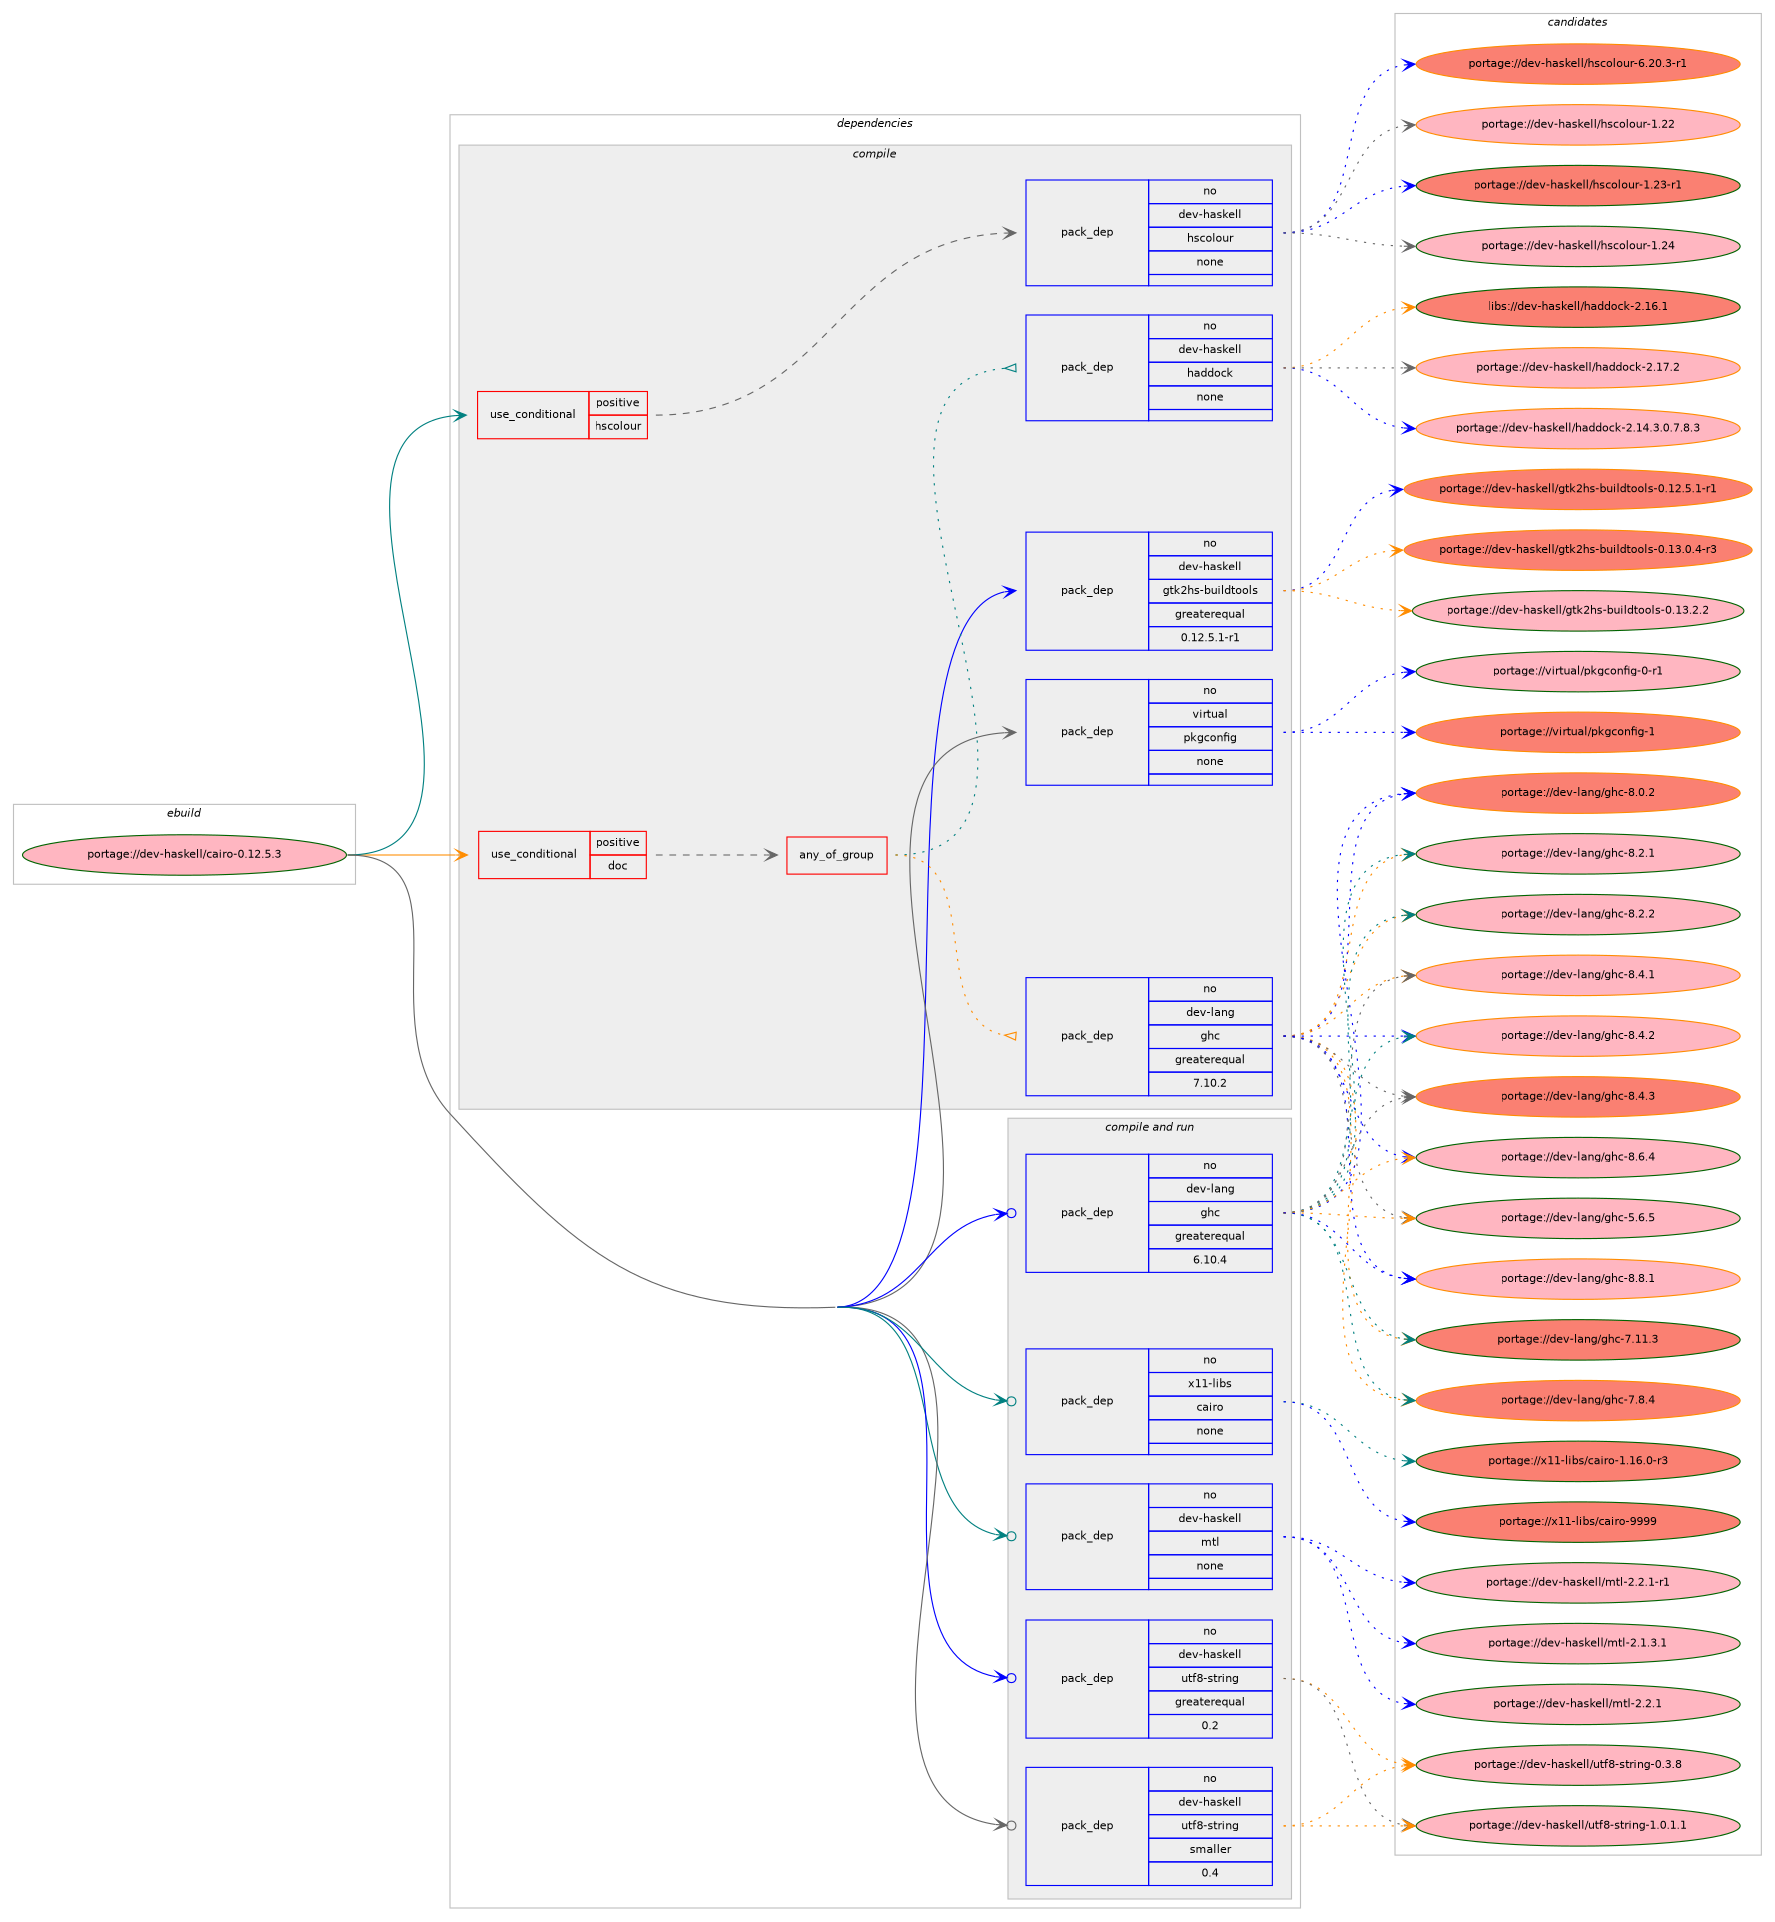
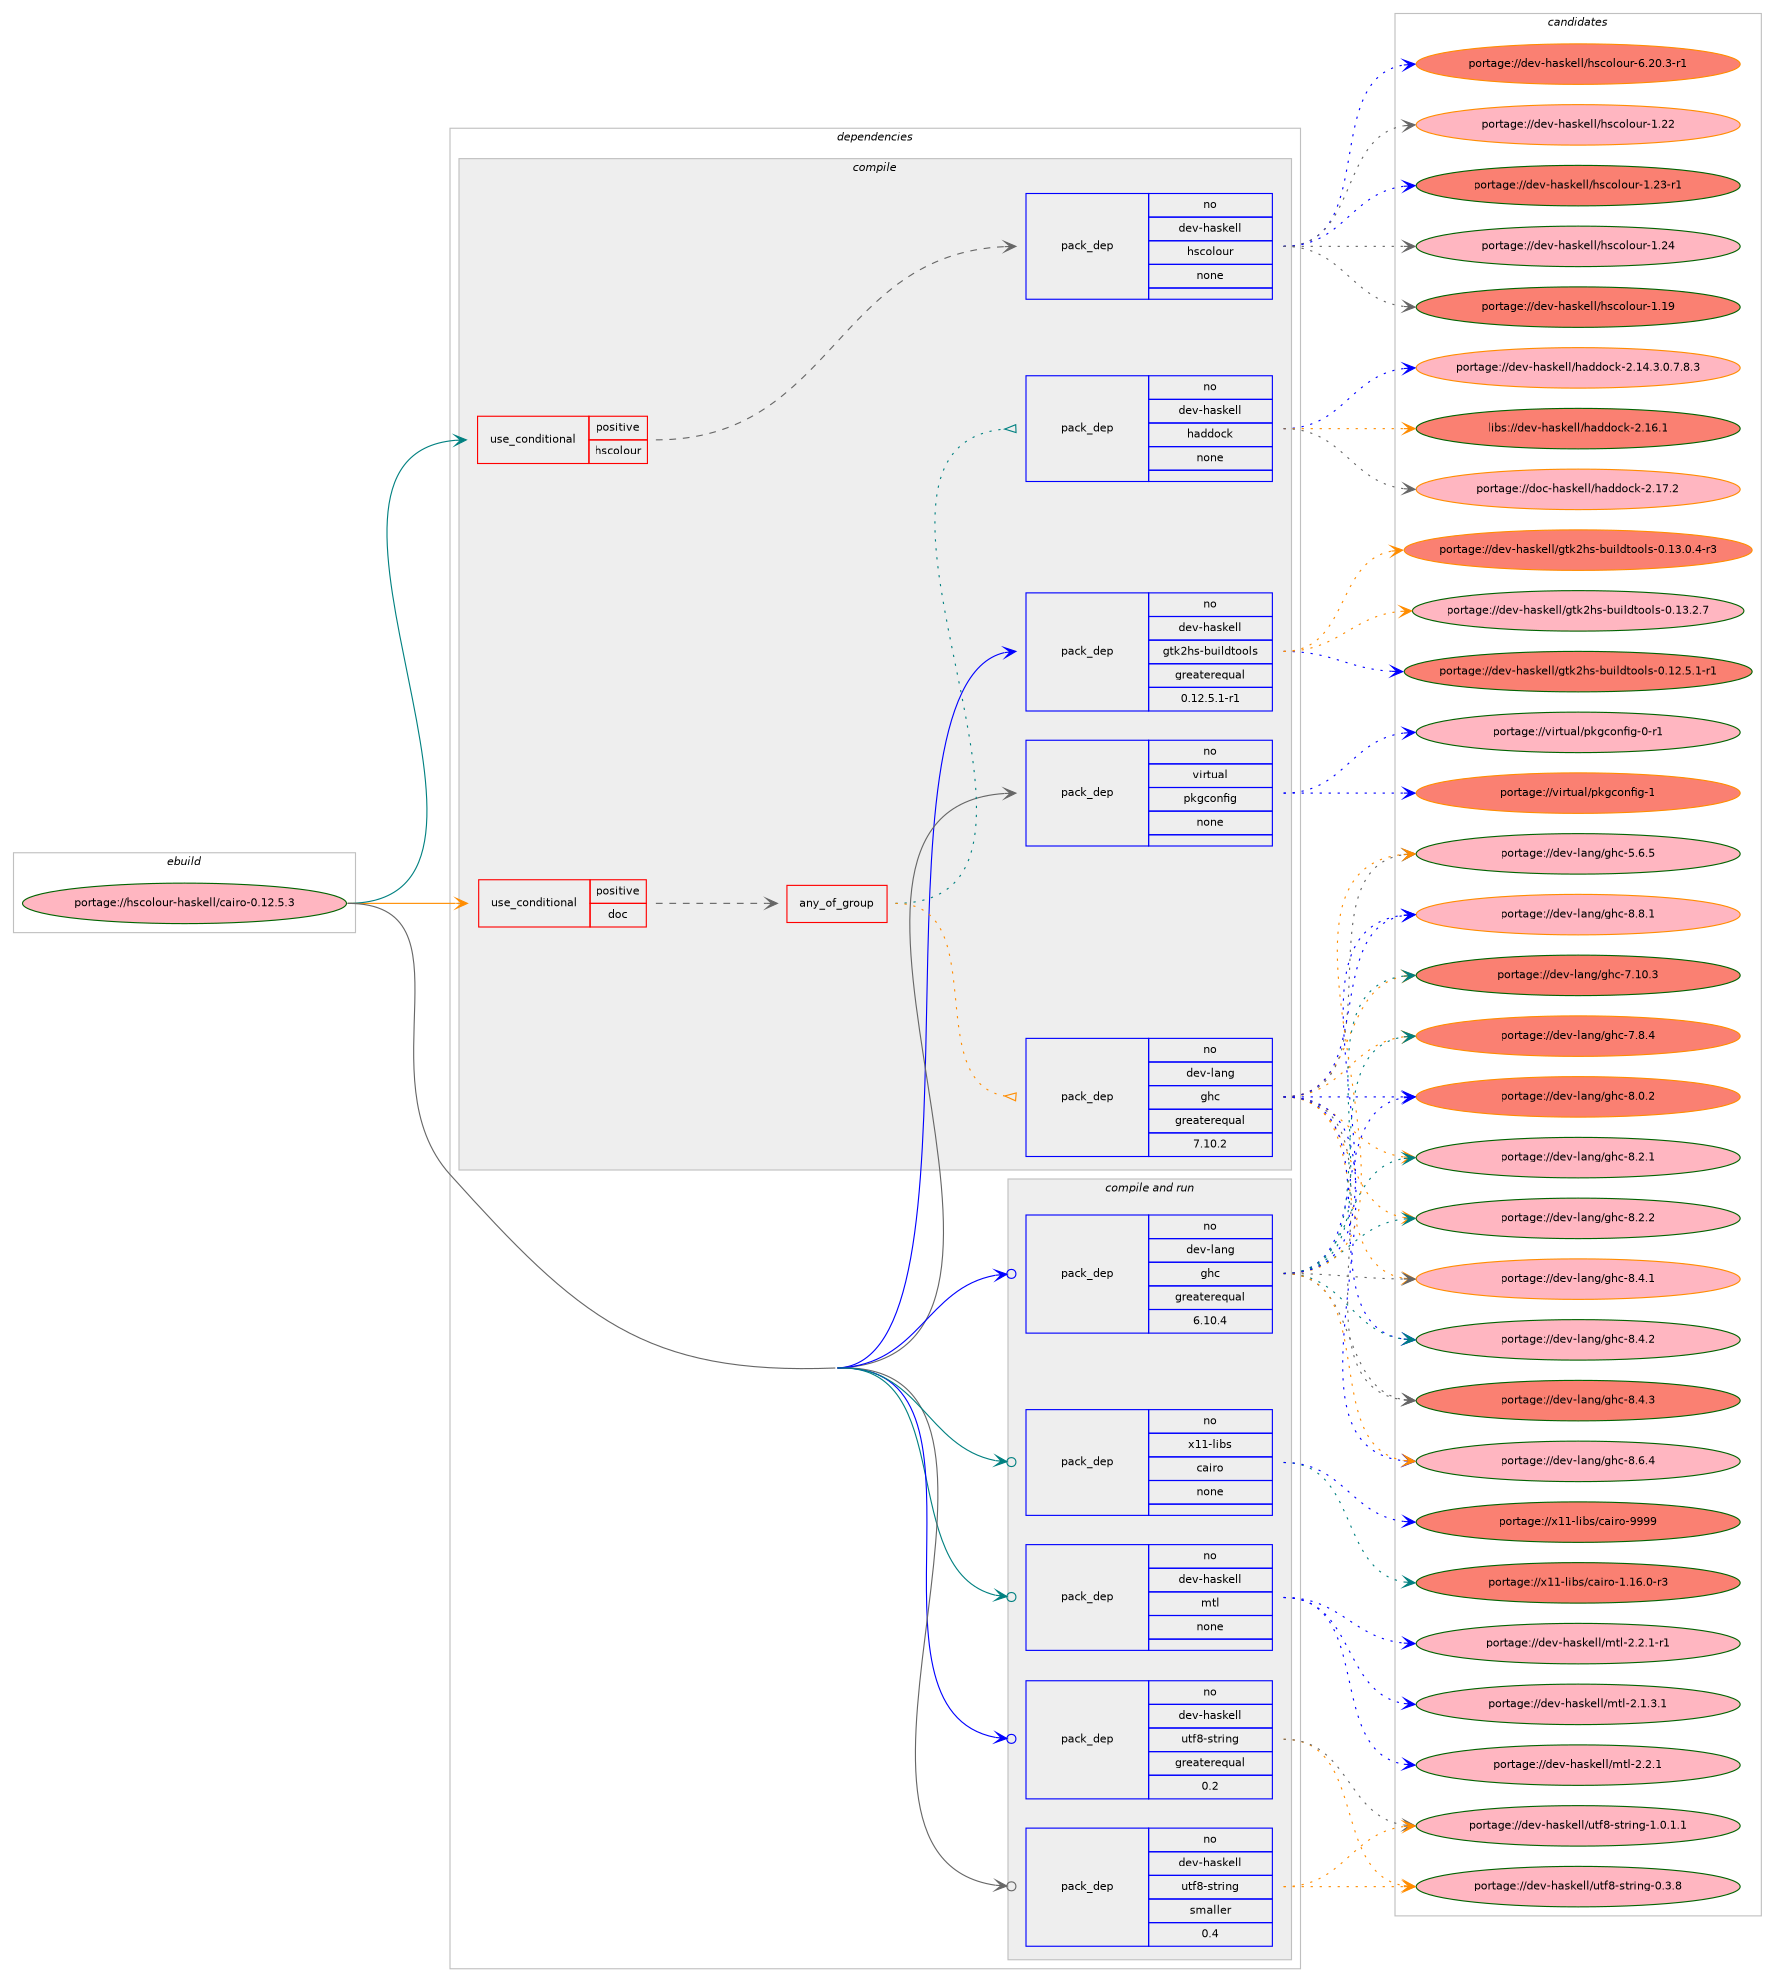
none -> (1578, 307)
(1578, 368) -> (1578, 489)
(1578, 489) -> (1578, 672)
(1578, 611) -> (1578, 611)
(184, 855) -> (184, 903)
(1578, 1036) -> (1578, 1340)
(1578, 1097) -> (1578, 1401)
(1578, 1340) -> (1578, 975)
